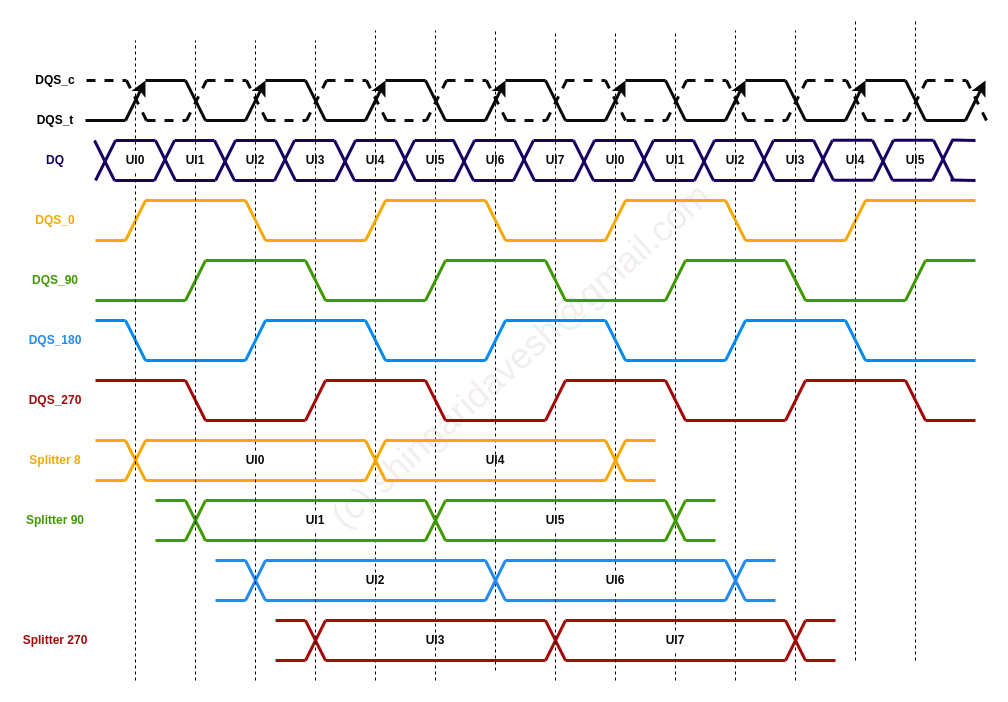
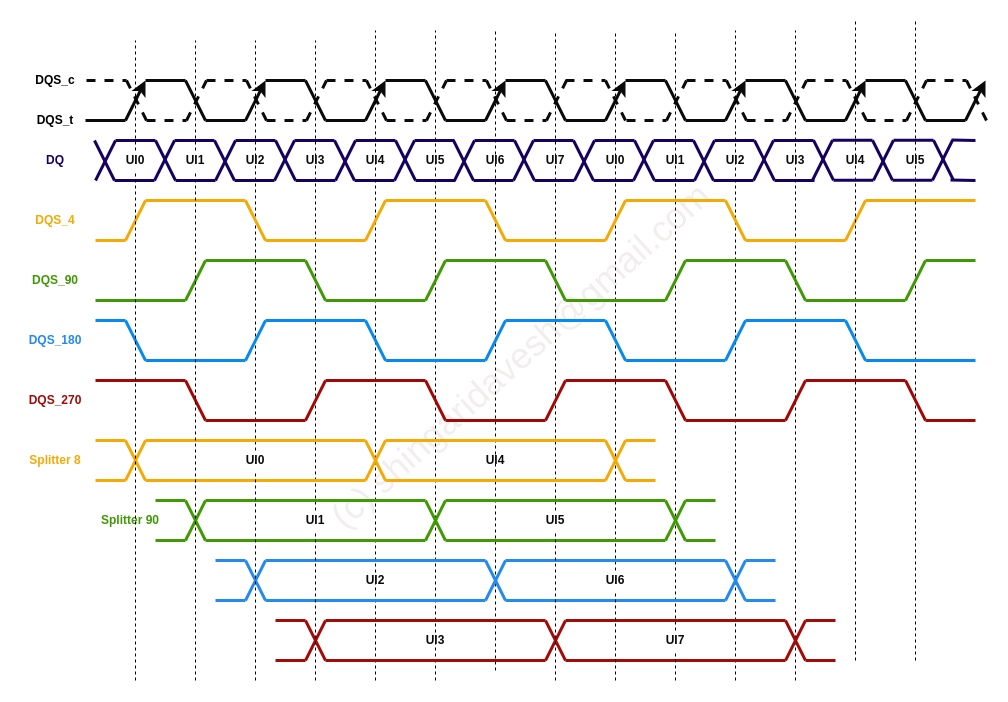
(56, 221) -> (56, 221)
(56, 521) -> (131, 521)
(56, 641) -> none
